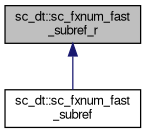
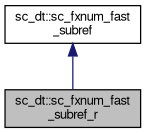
(73, 73) -> (73, 73)
